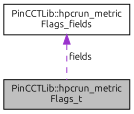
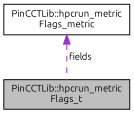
(67, 20) -> (67, 20)
